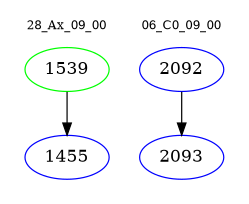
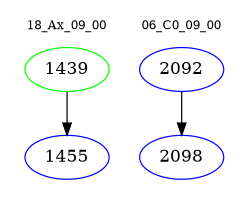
(67, 26) -> (67, 26)
(67, 70) -> (67, 70)
(182, 157) -> (182, 157)
